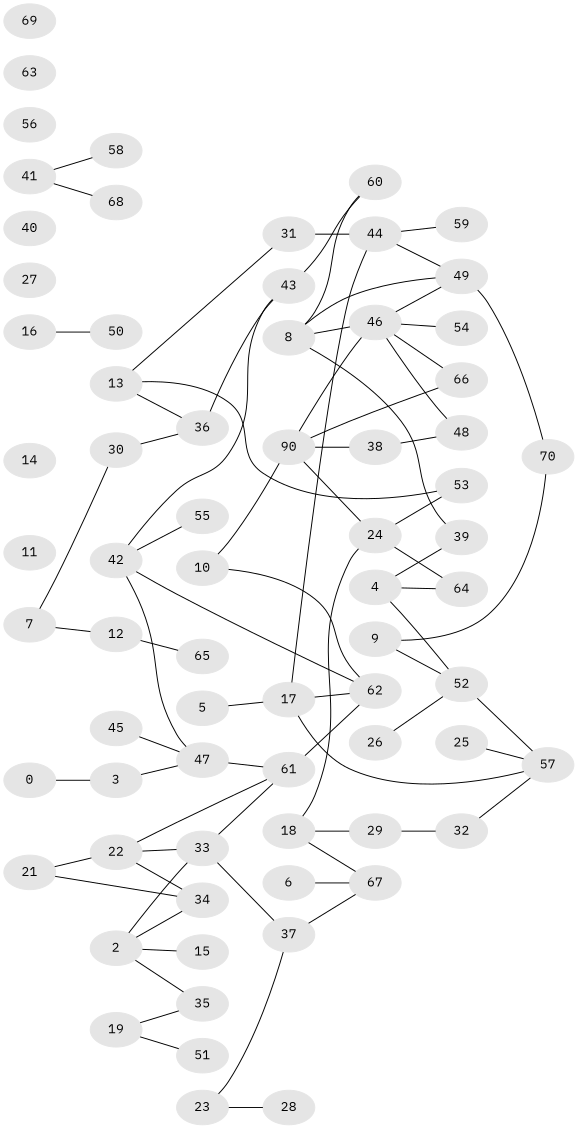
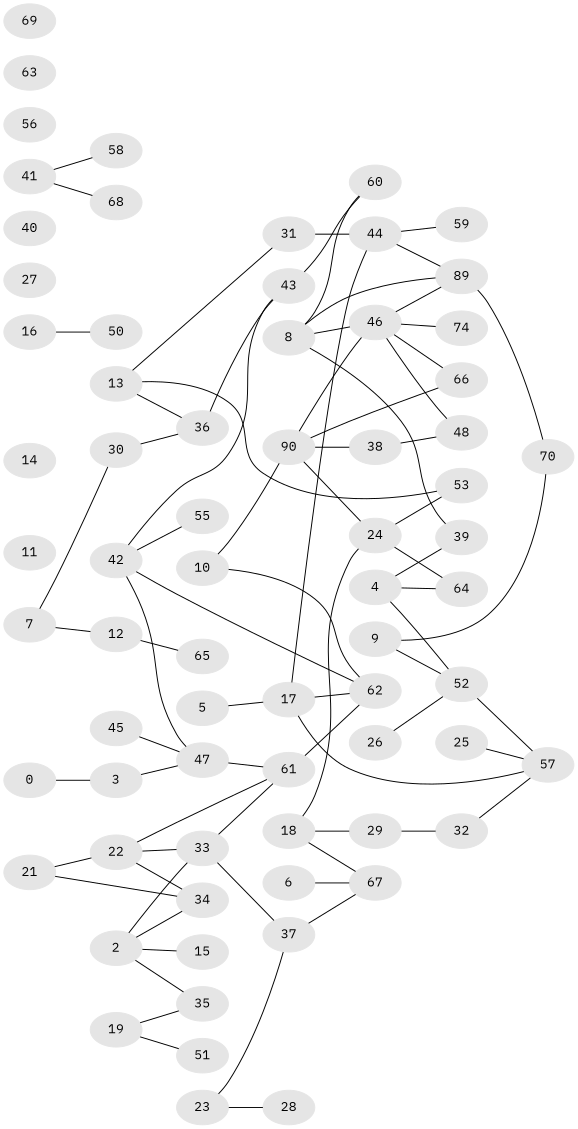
(462, 276) -> (462, 276)
(462, 328) -> (462, 328)
